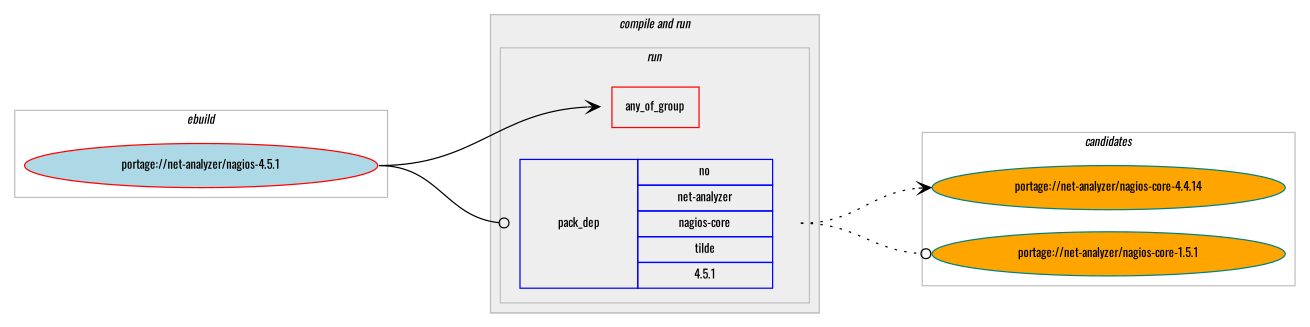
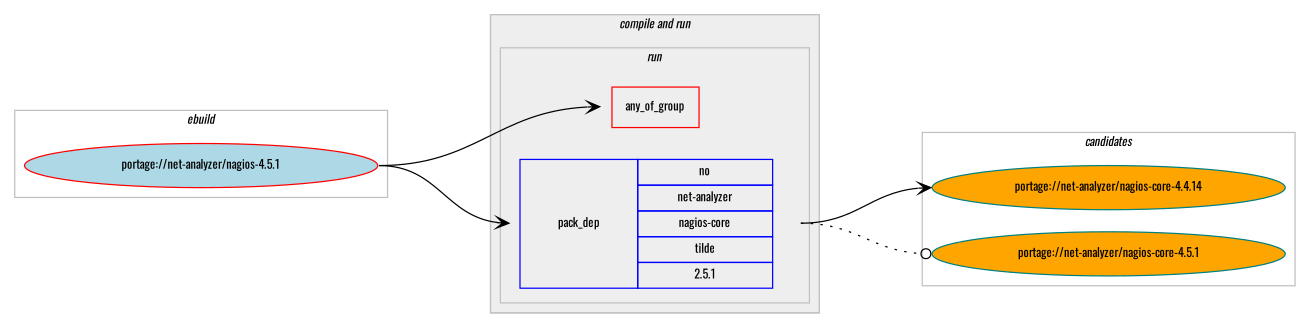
(440, 191) -> (440, 191)
(860, 208) -> (860, 208)
(1109, 254) -> (1109, 254)
(705, 275) -> (705, 275)
